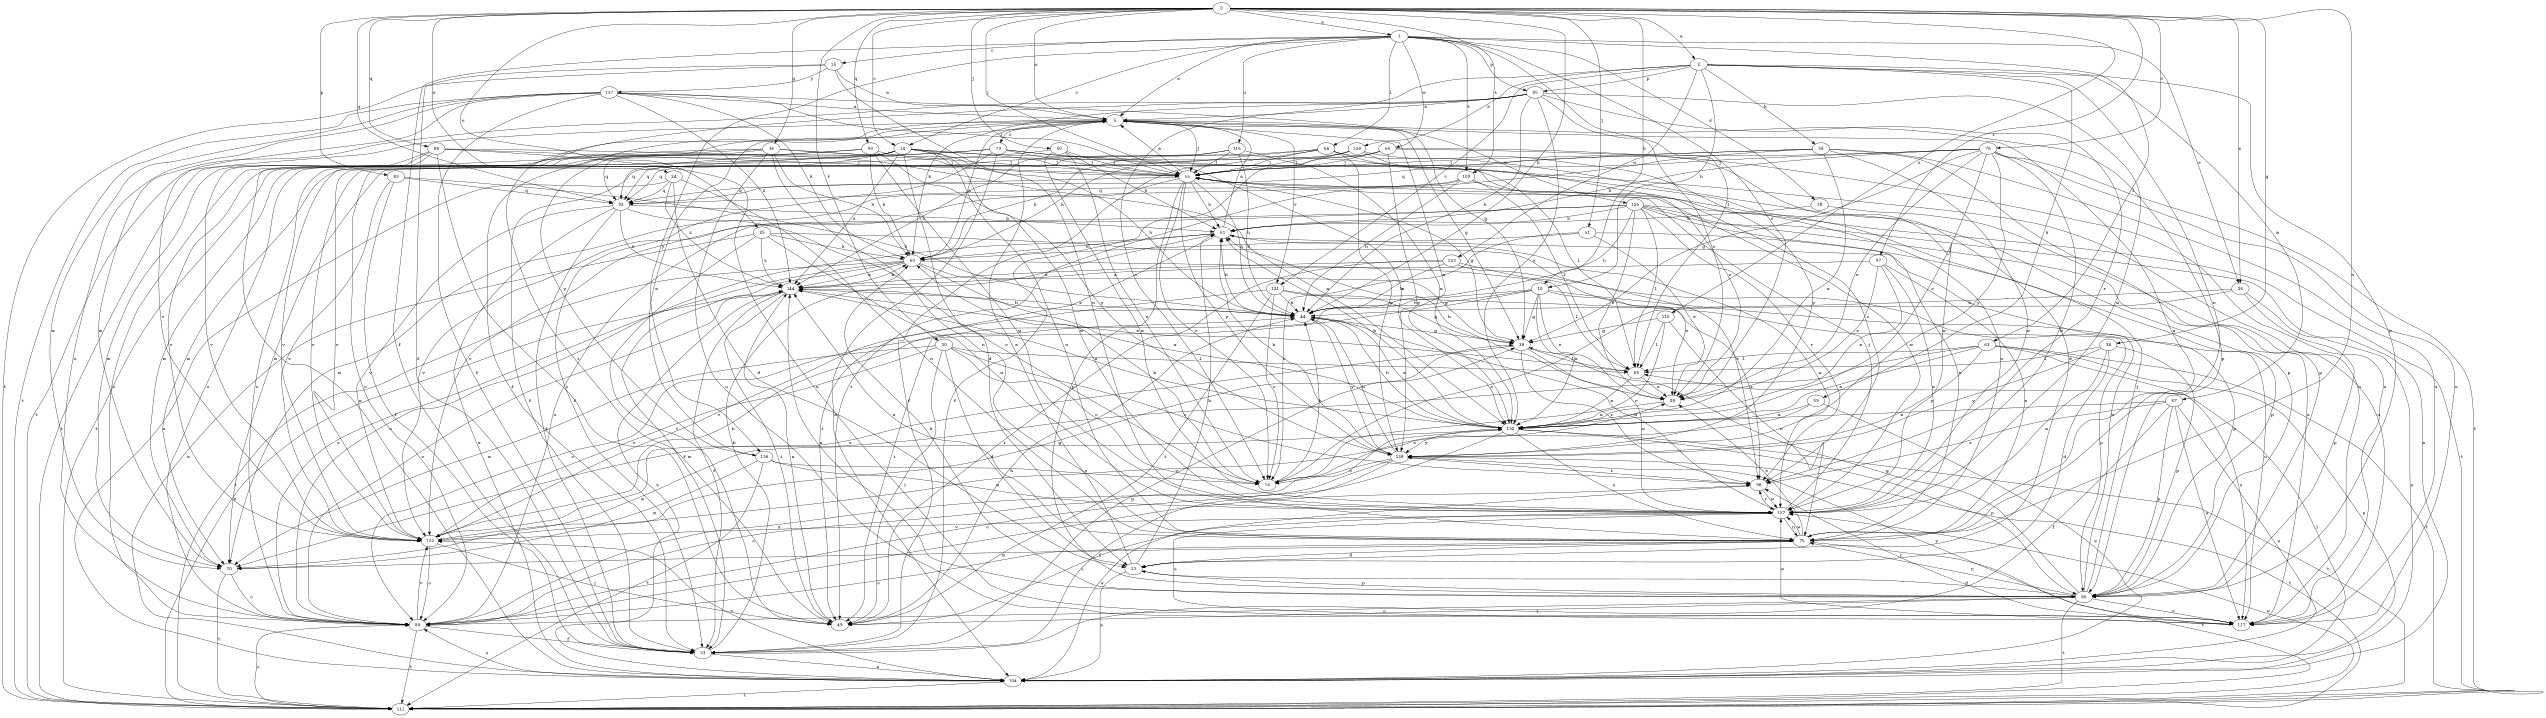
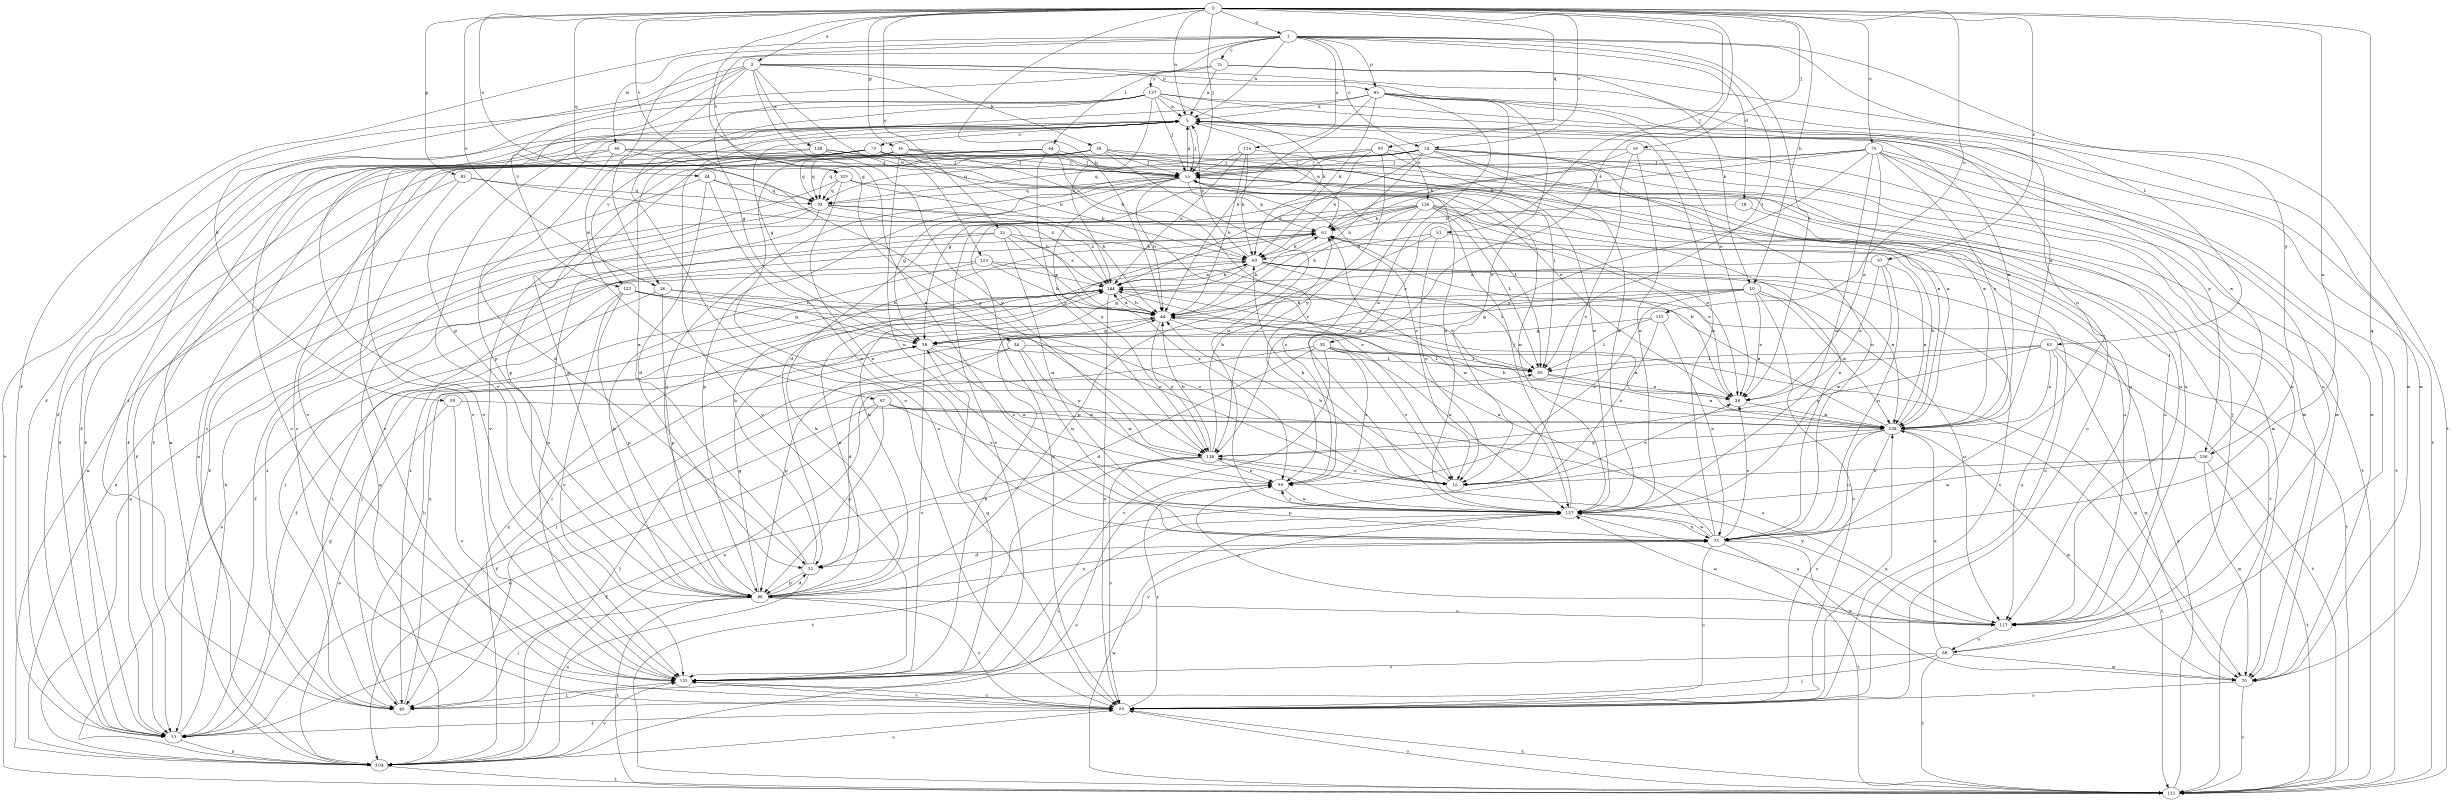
(1214, 336) -> (1335, 328)
(1264, 613) -> (1976, 638)
